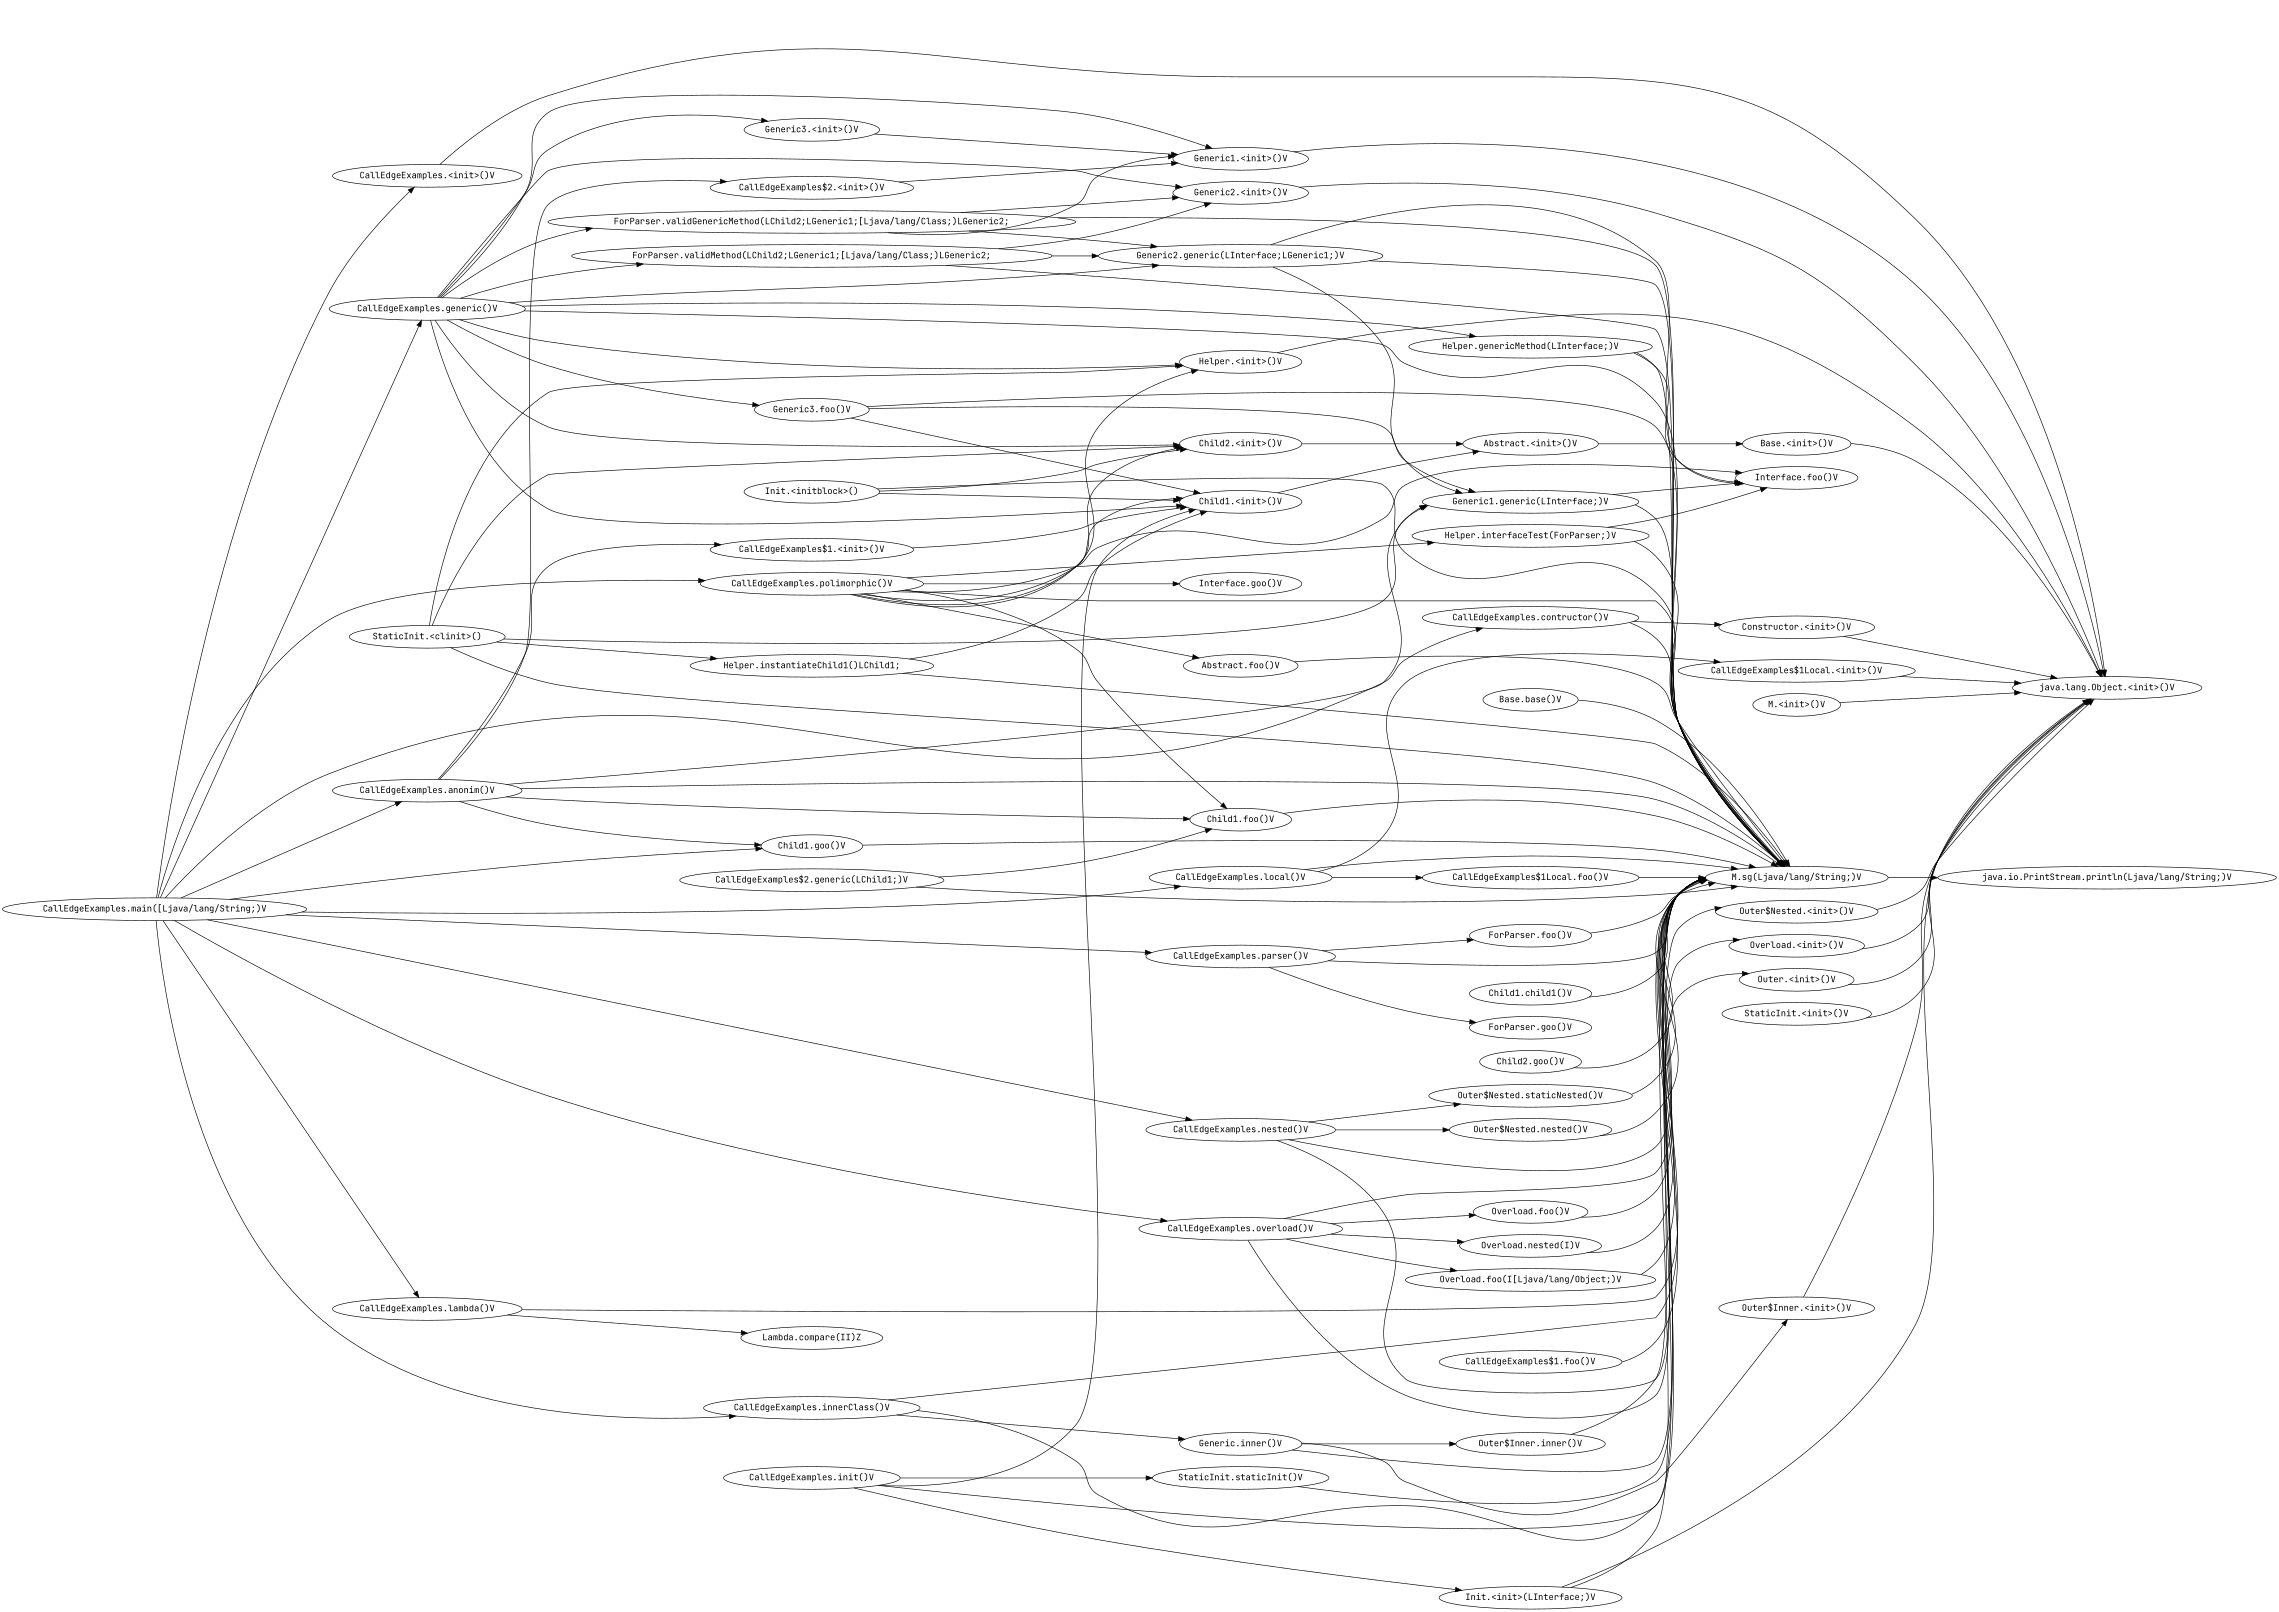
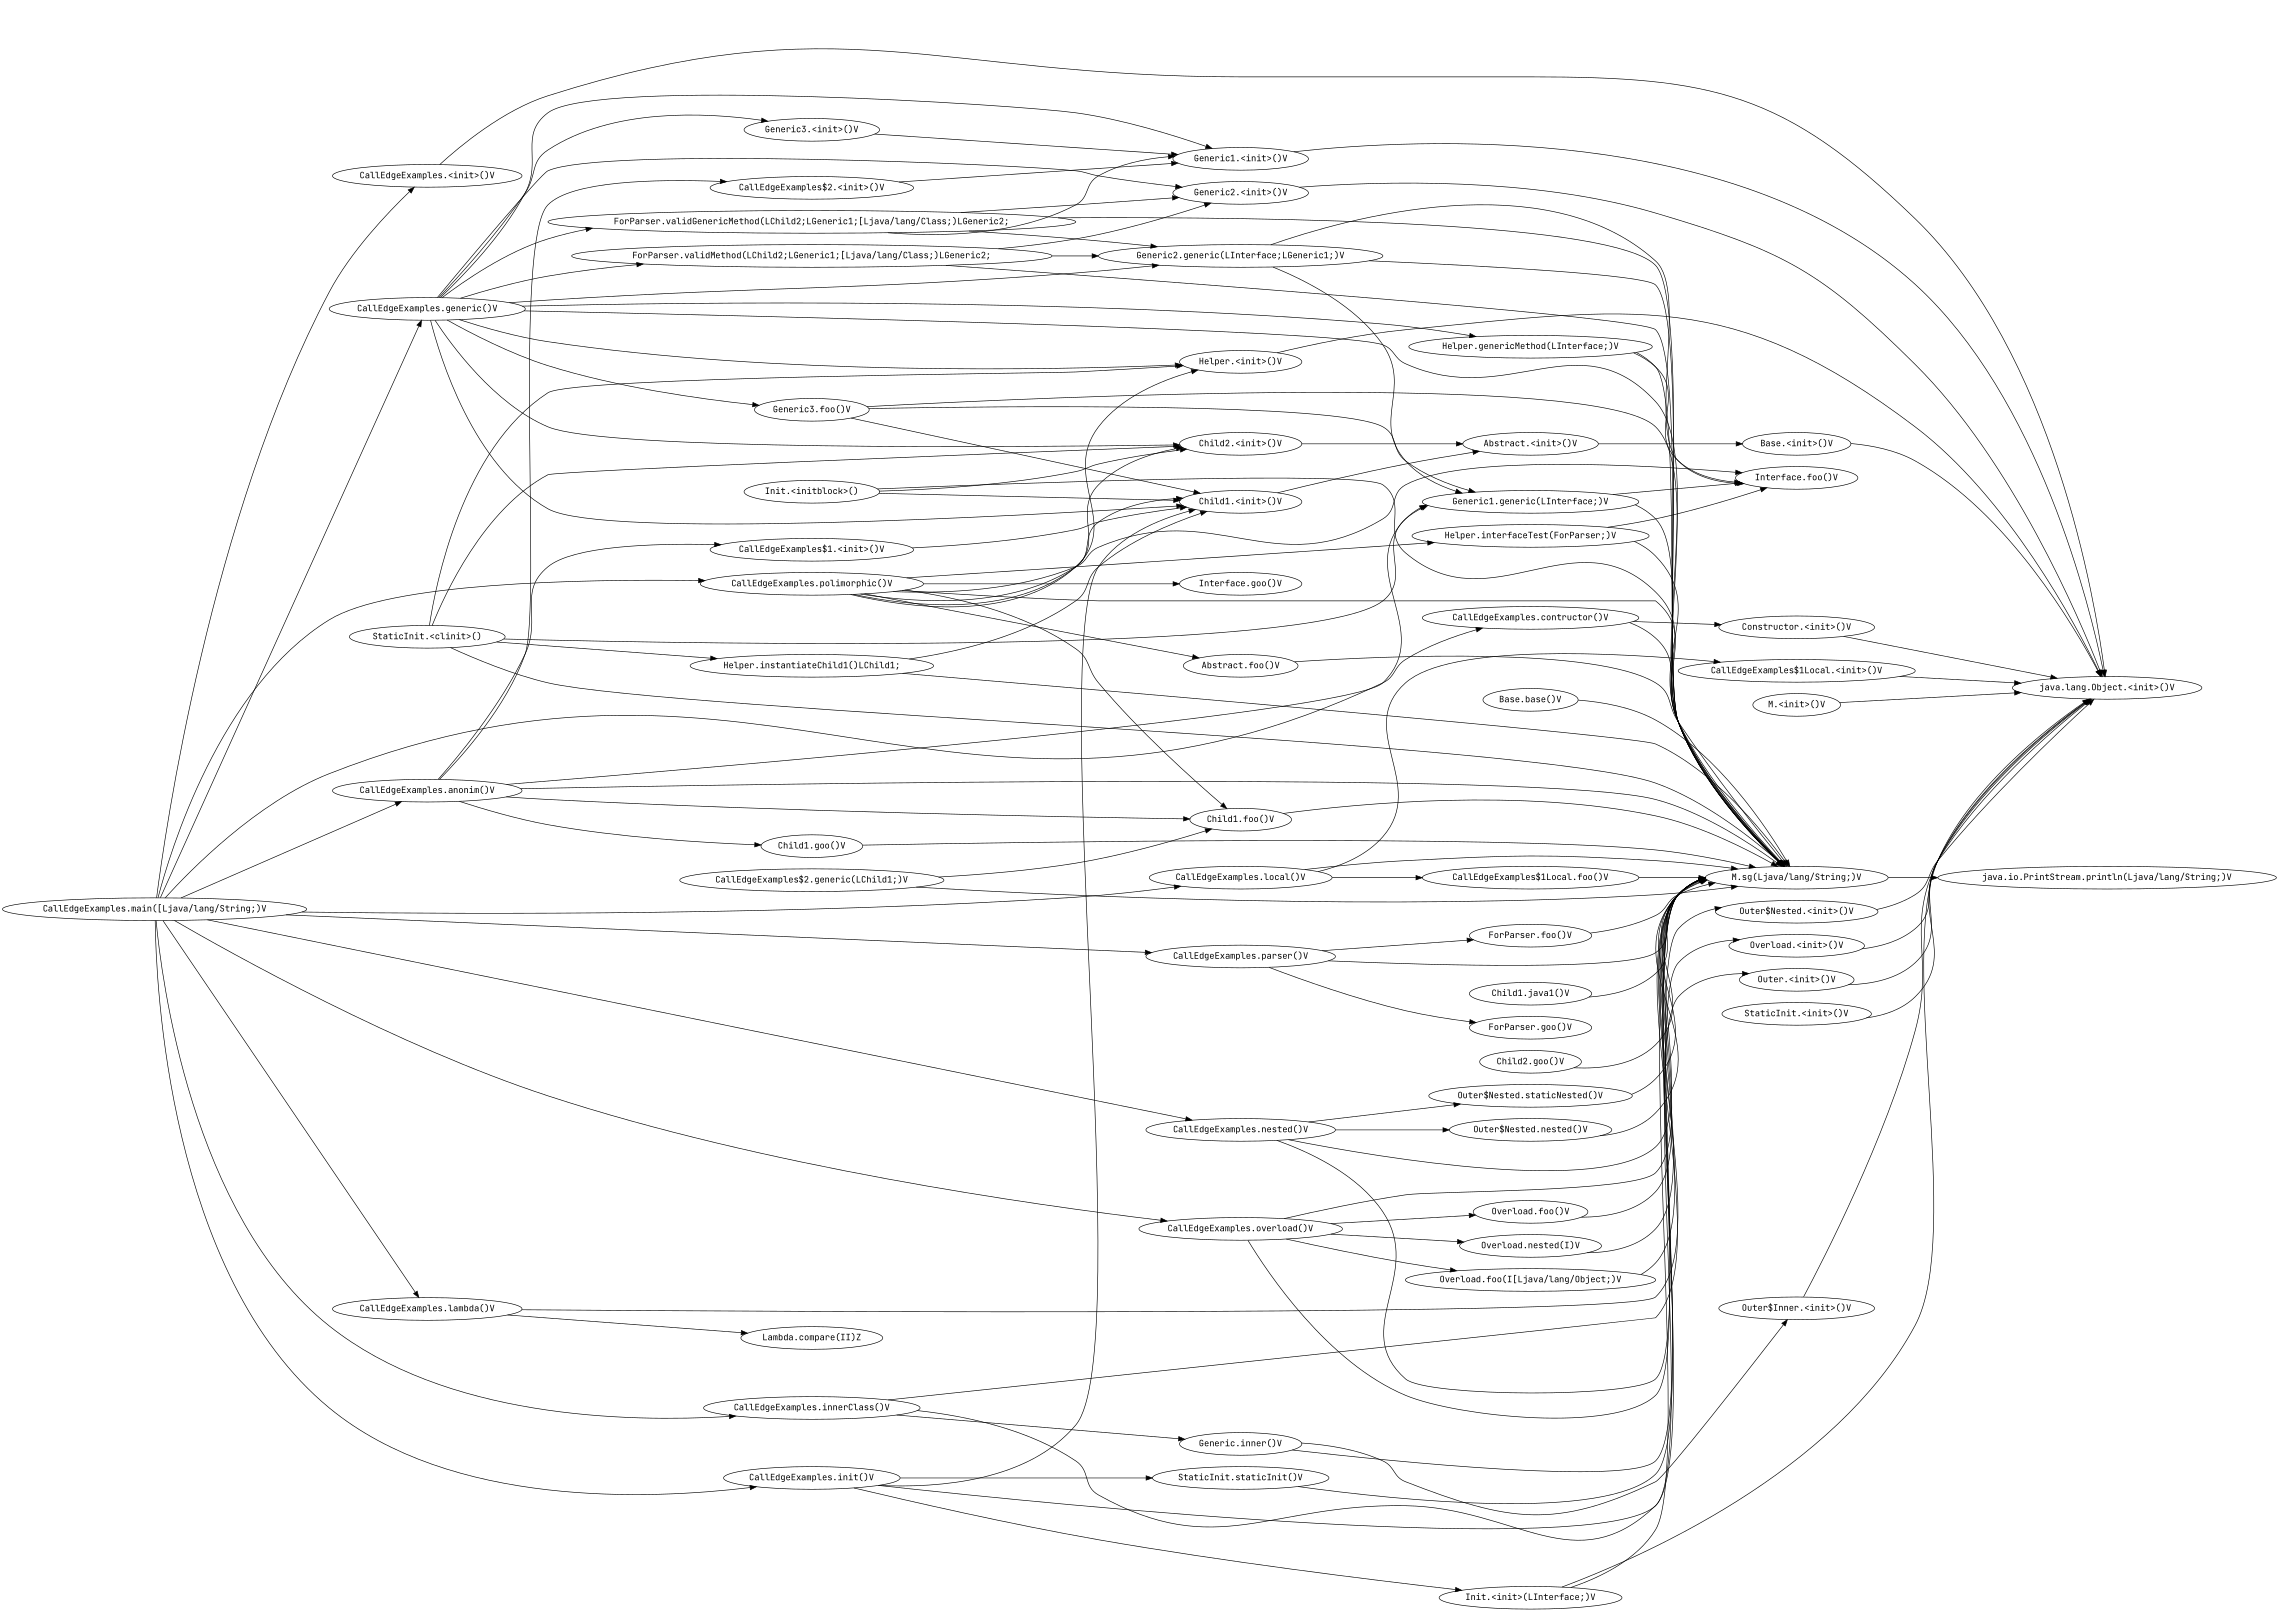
(492, 869) -> (297, 1374)
(1531, 994) -> (1531, 994)
(1531, 1362) -> none
(1531, 1444) -> none
